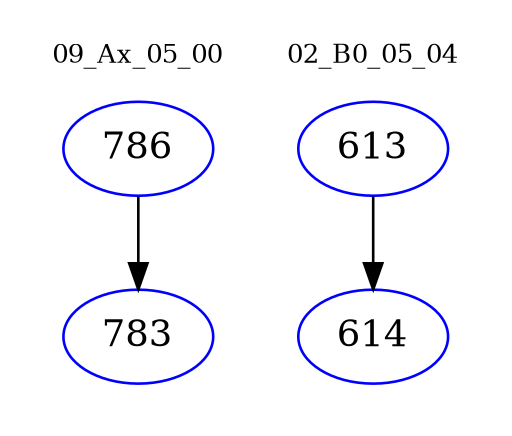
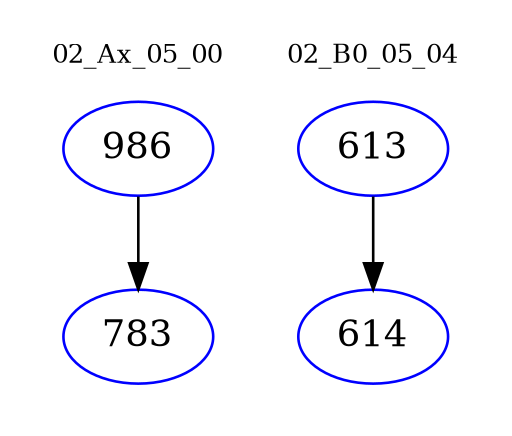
(138, 56) -> (138, 56)
(138, 149) -> (138, 149)
